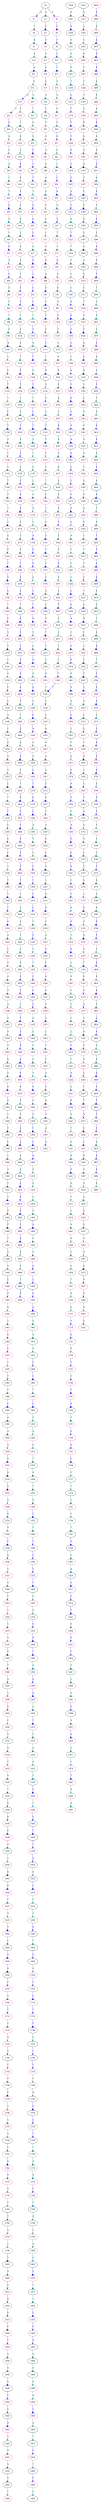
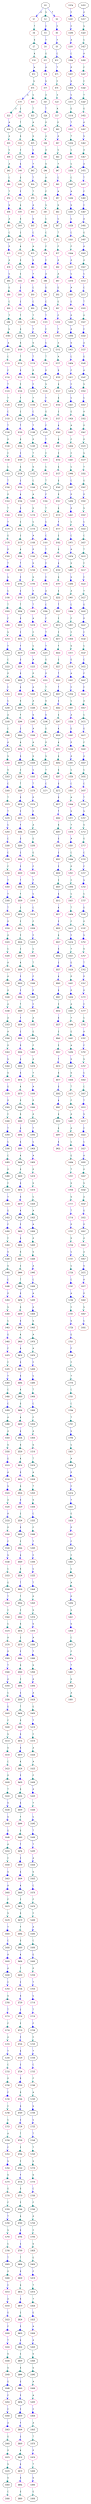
(71, 108) -> none
(45, 686) -> (45, 686)
none -> (20, 1306)
